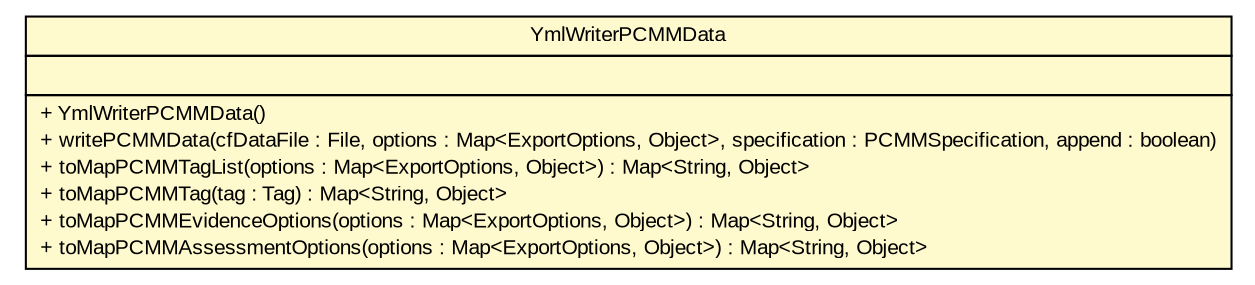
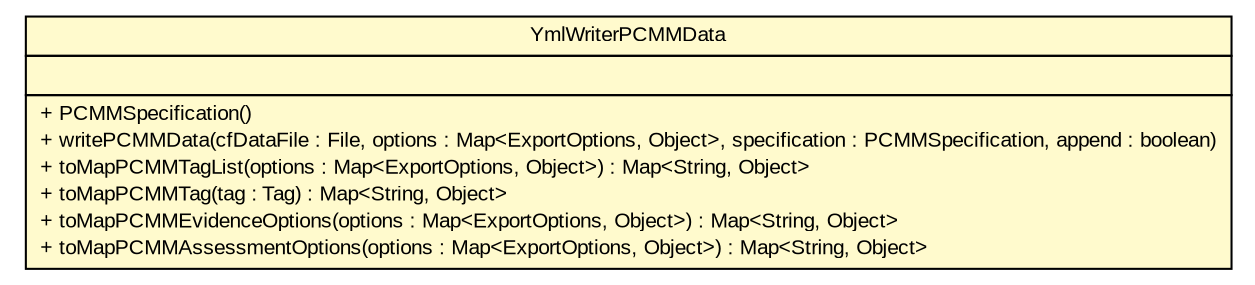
(153, 114) -> (147, 114)
